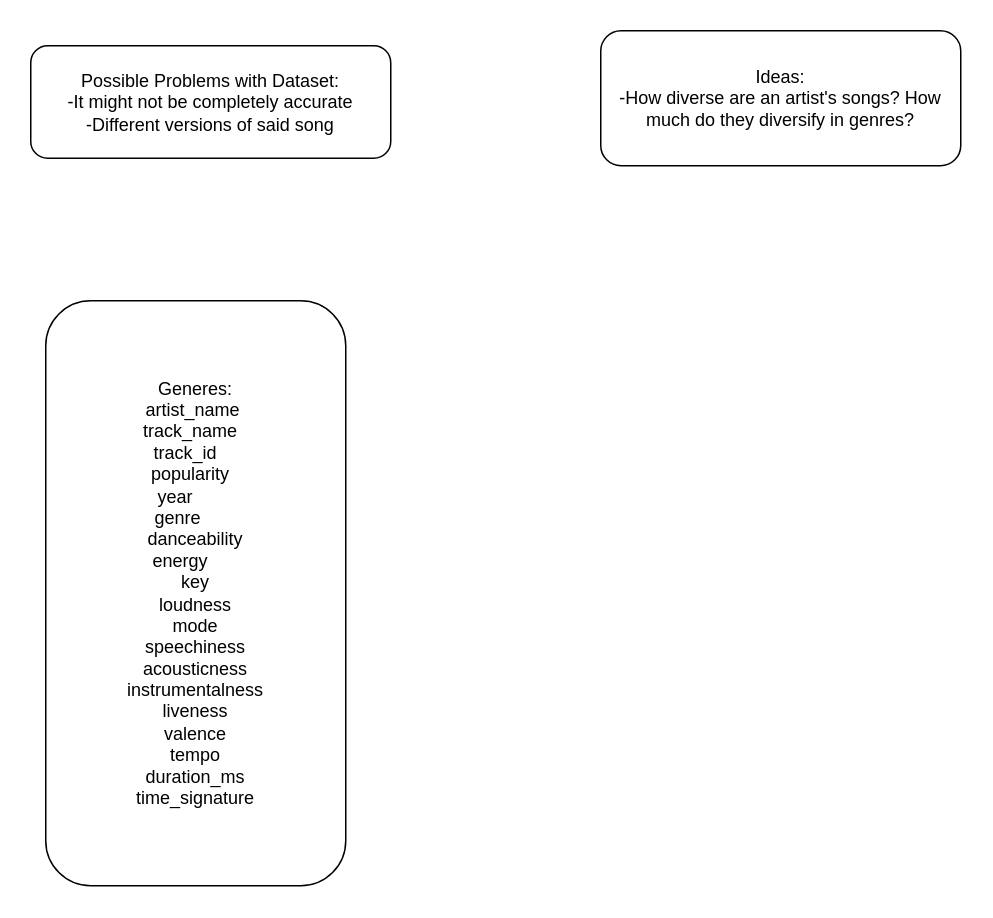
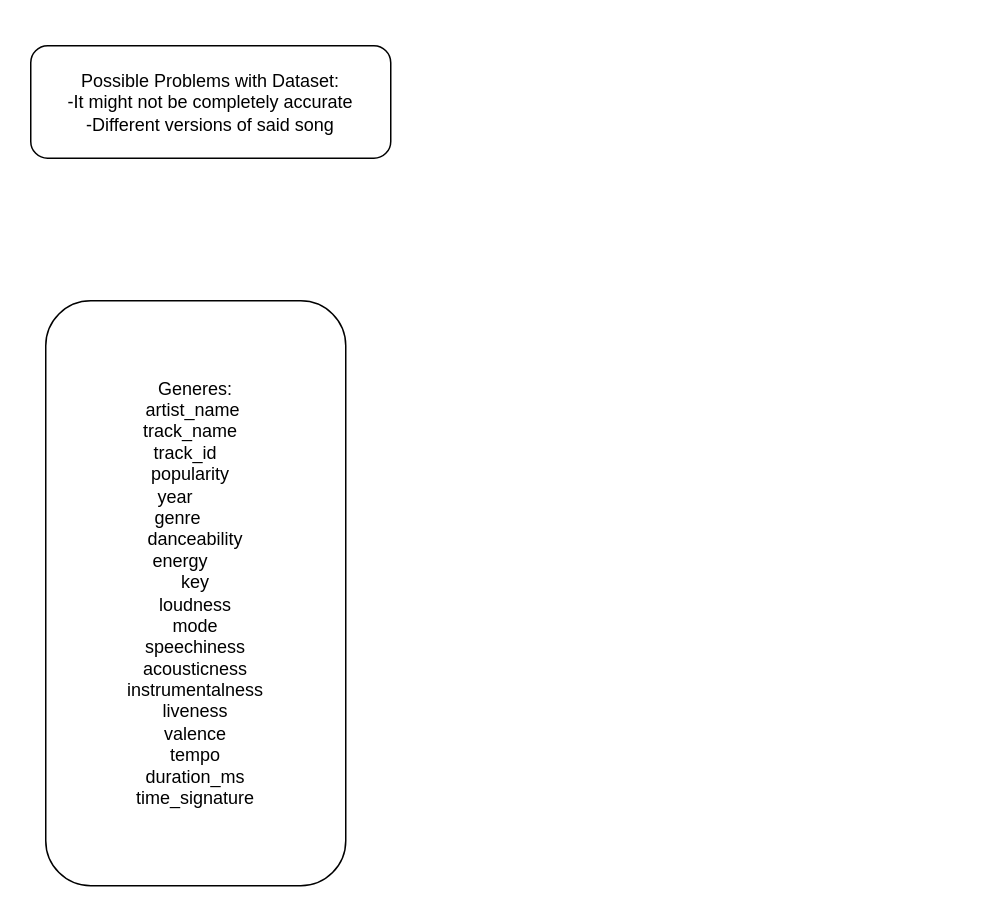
(781, 98) -> none
